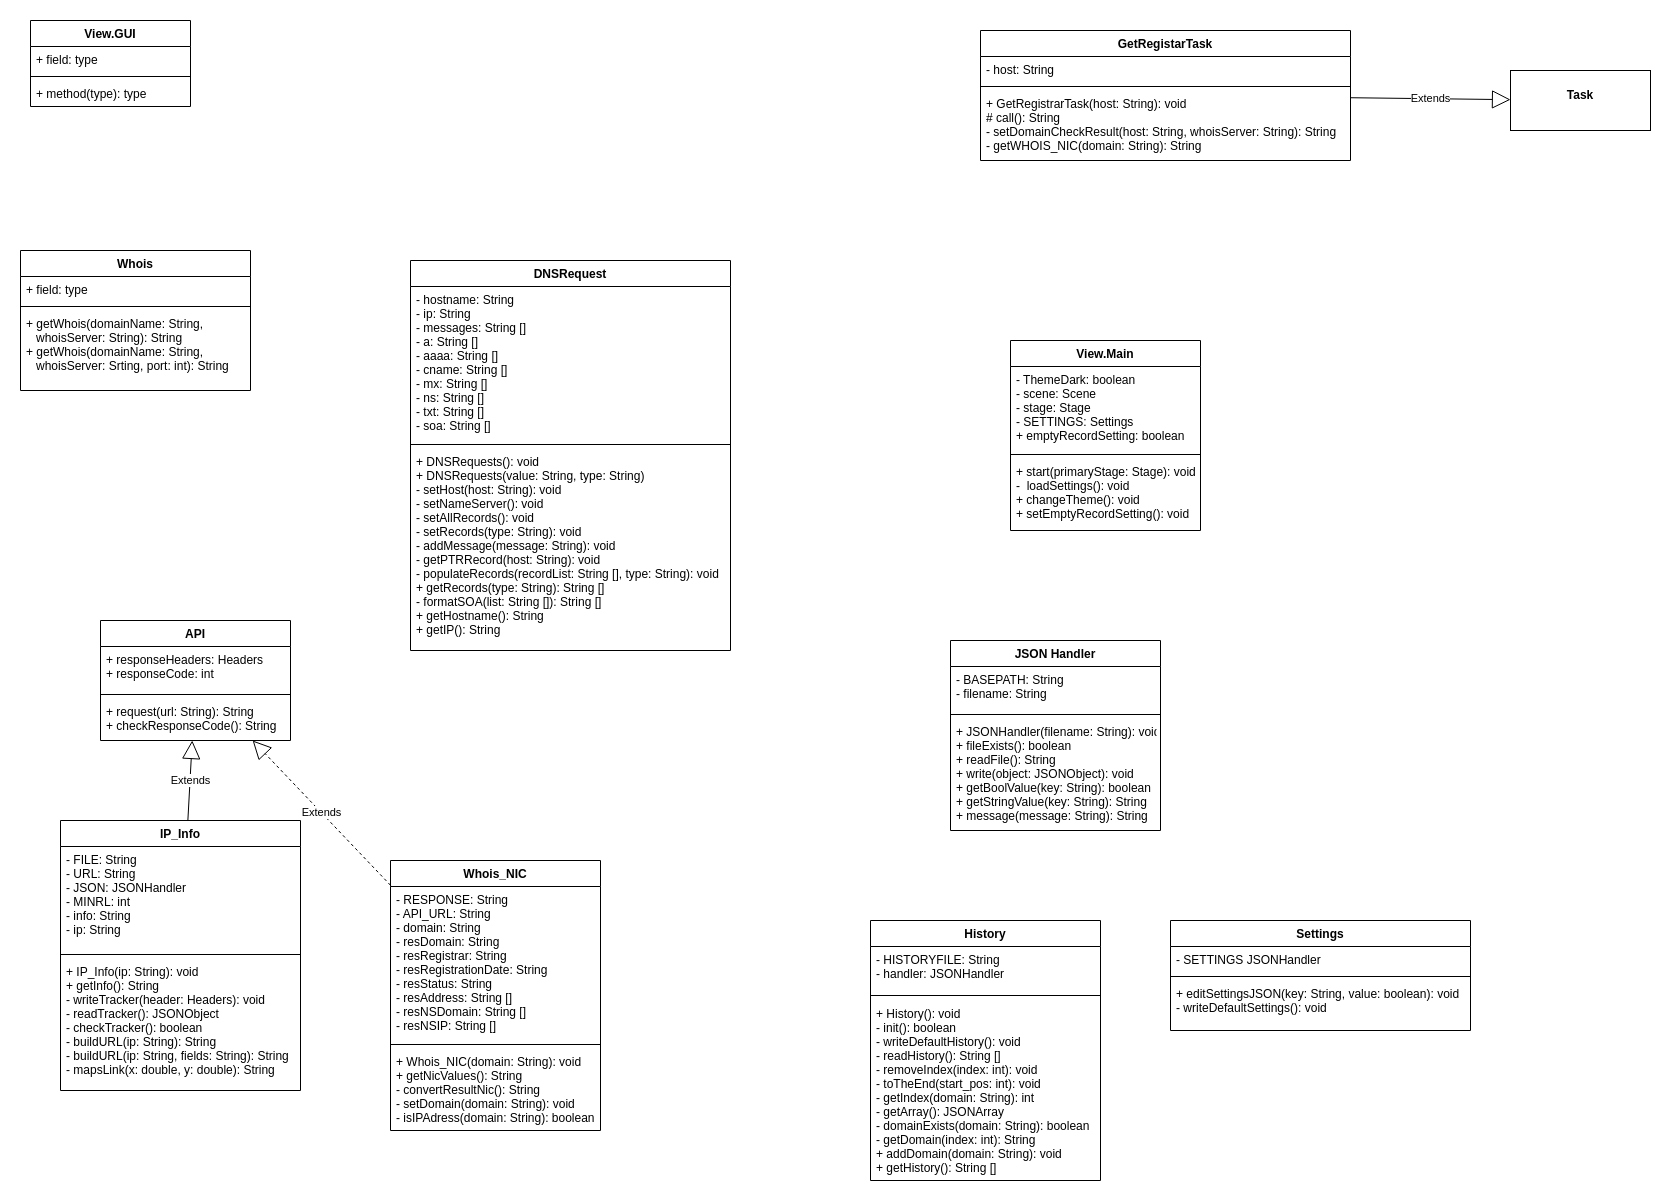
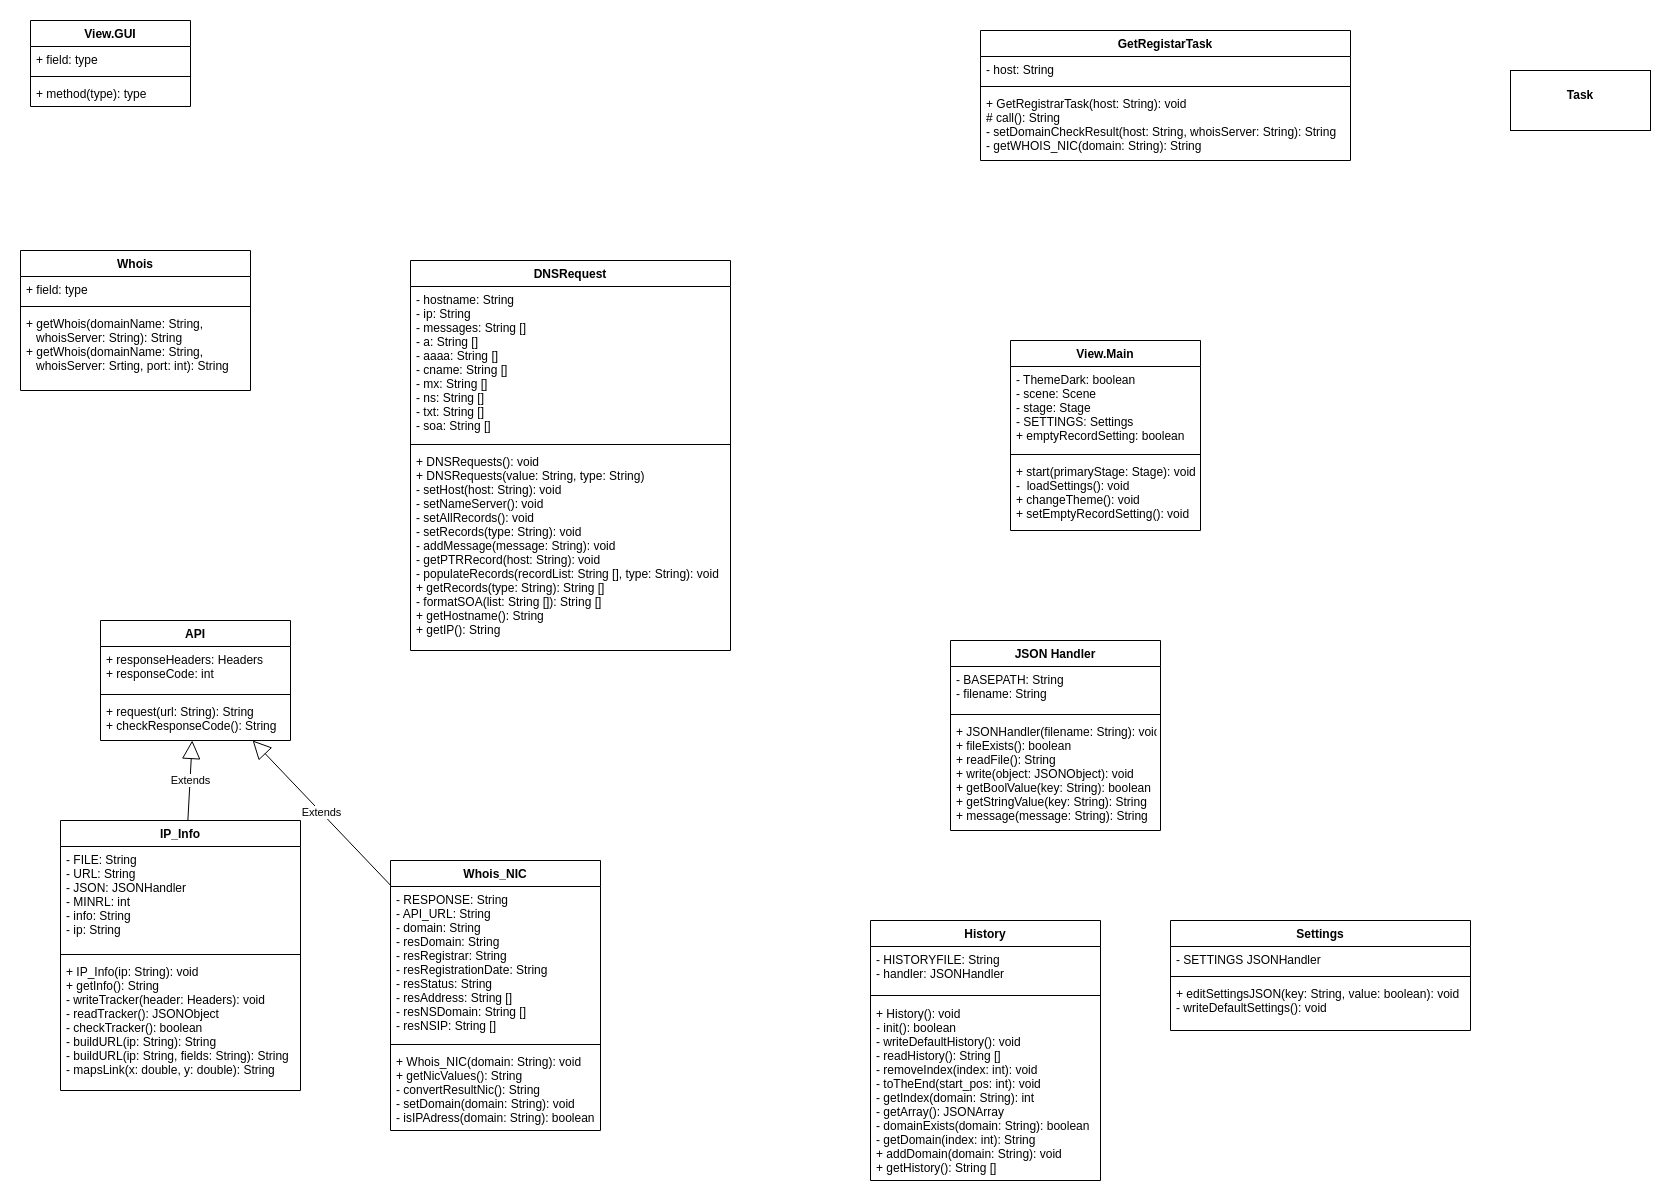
(1422, 99) -> none
(358, 851) -> (358, 851)
